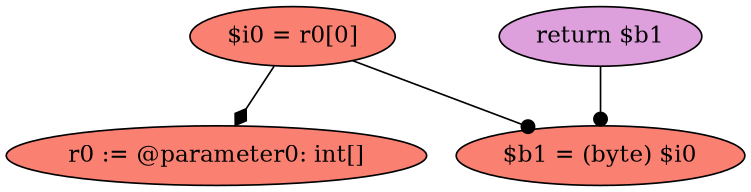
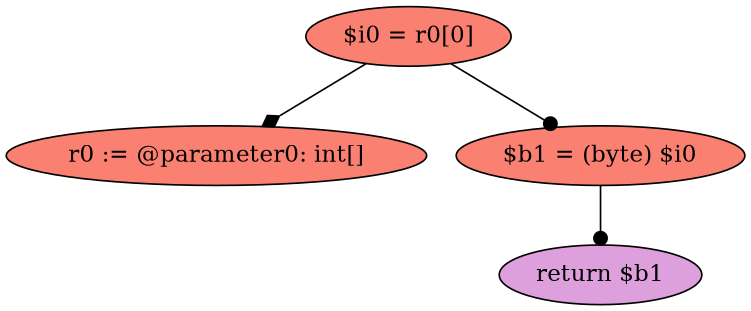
(601, 90) -> (601, 209)
